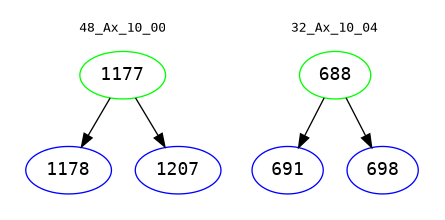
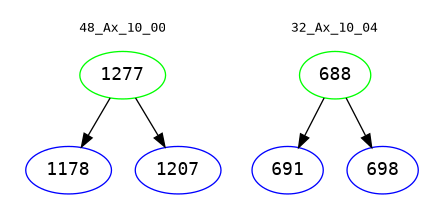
(123, 75) -> (123, 75)
